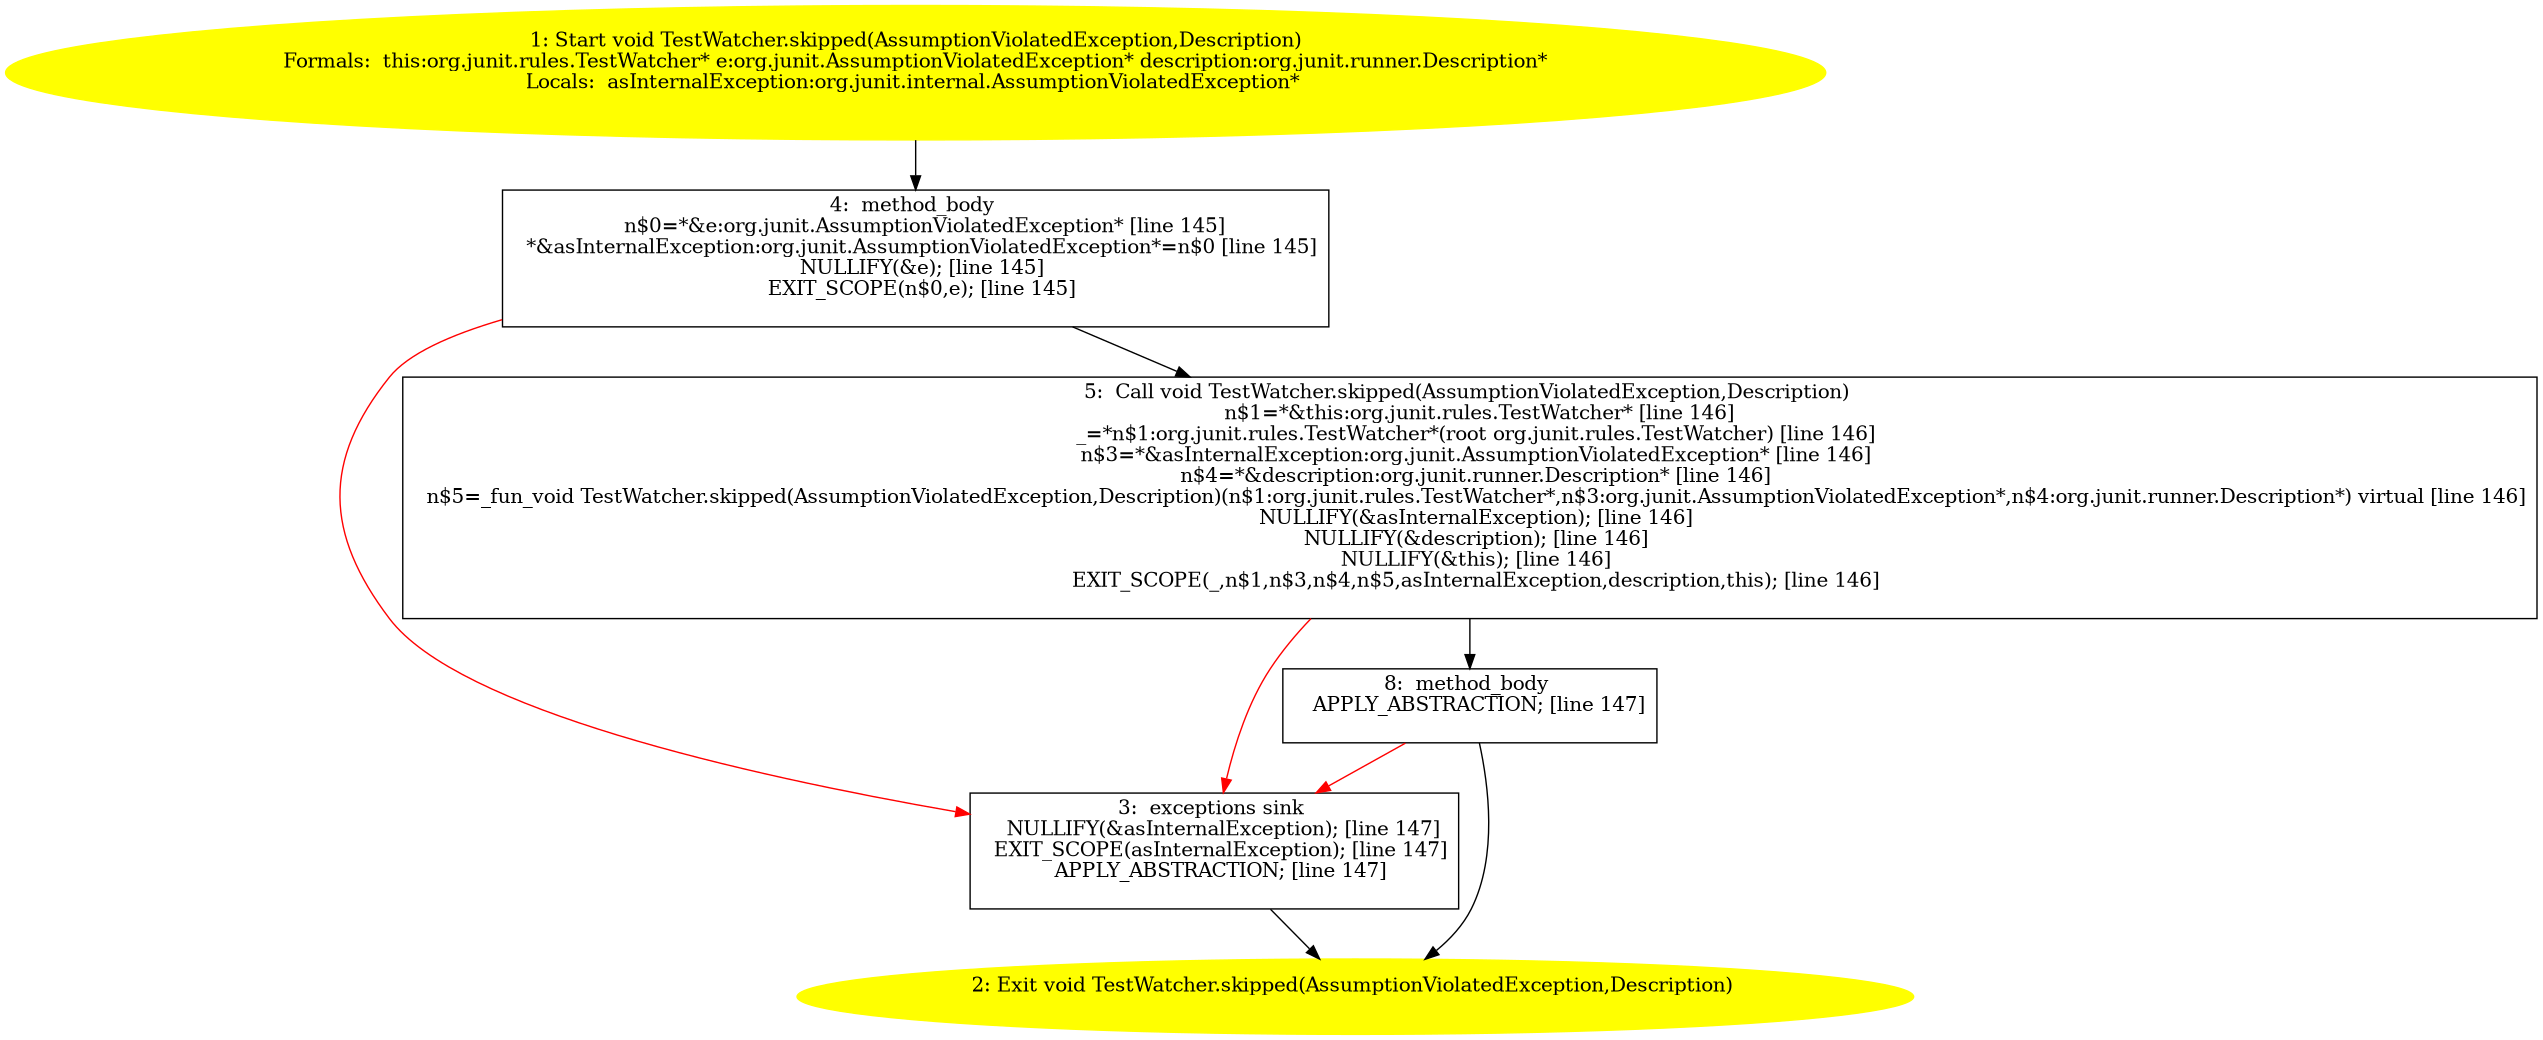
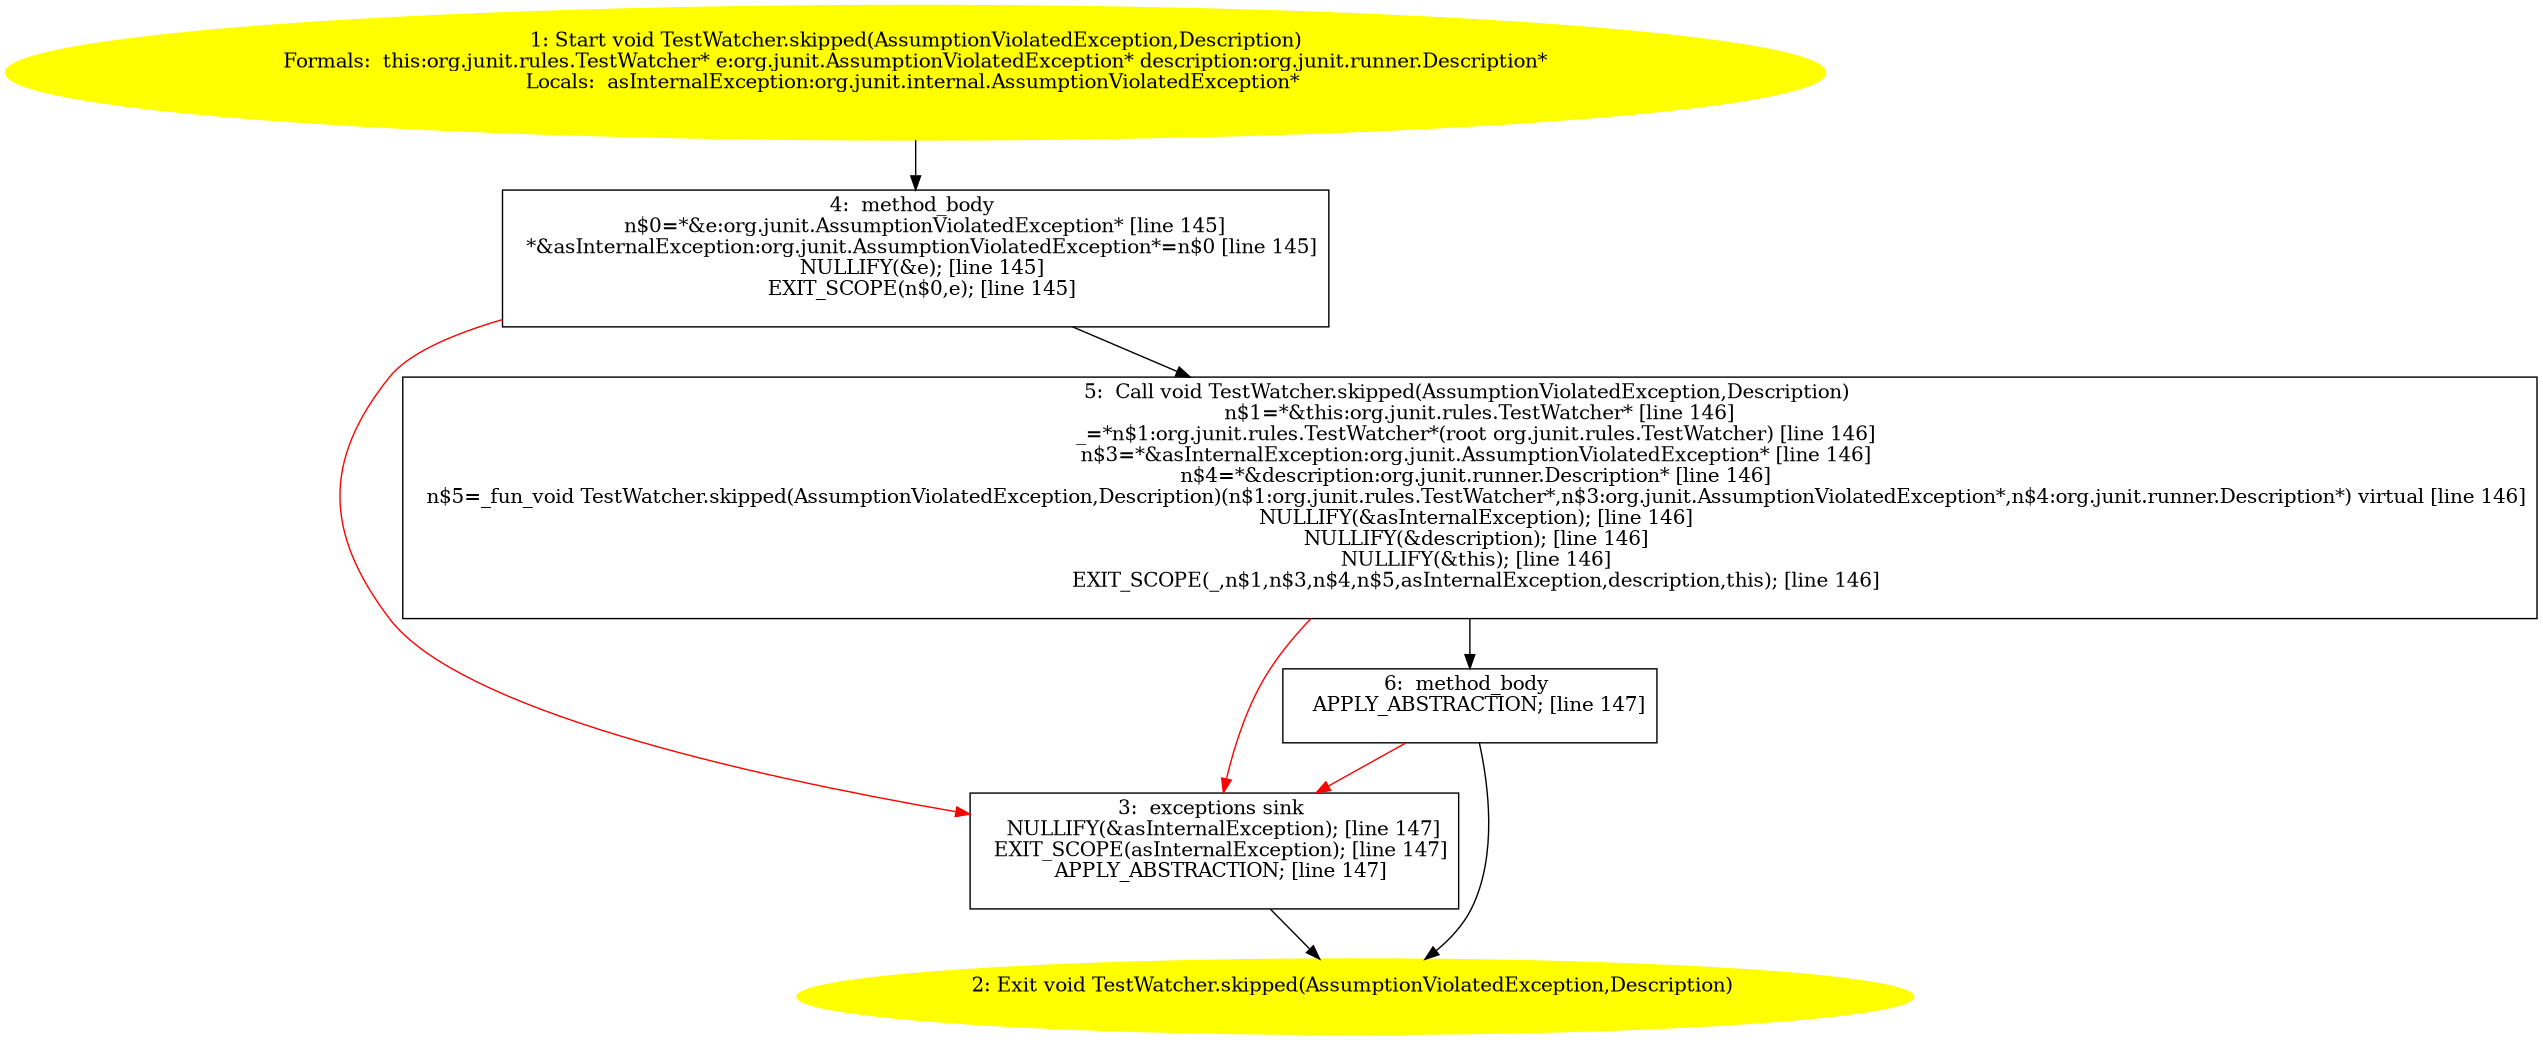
(1470, 706) -> (1470, 706)
